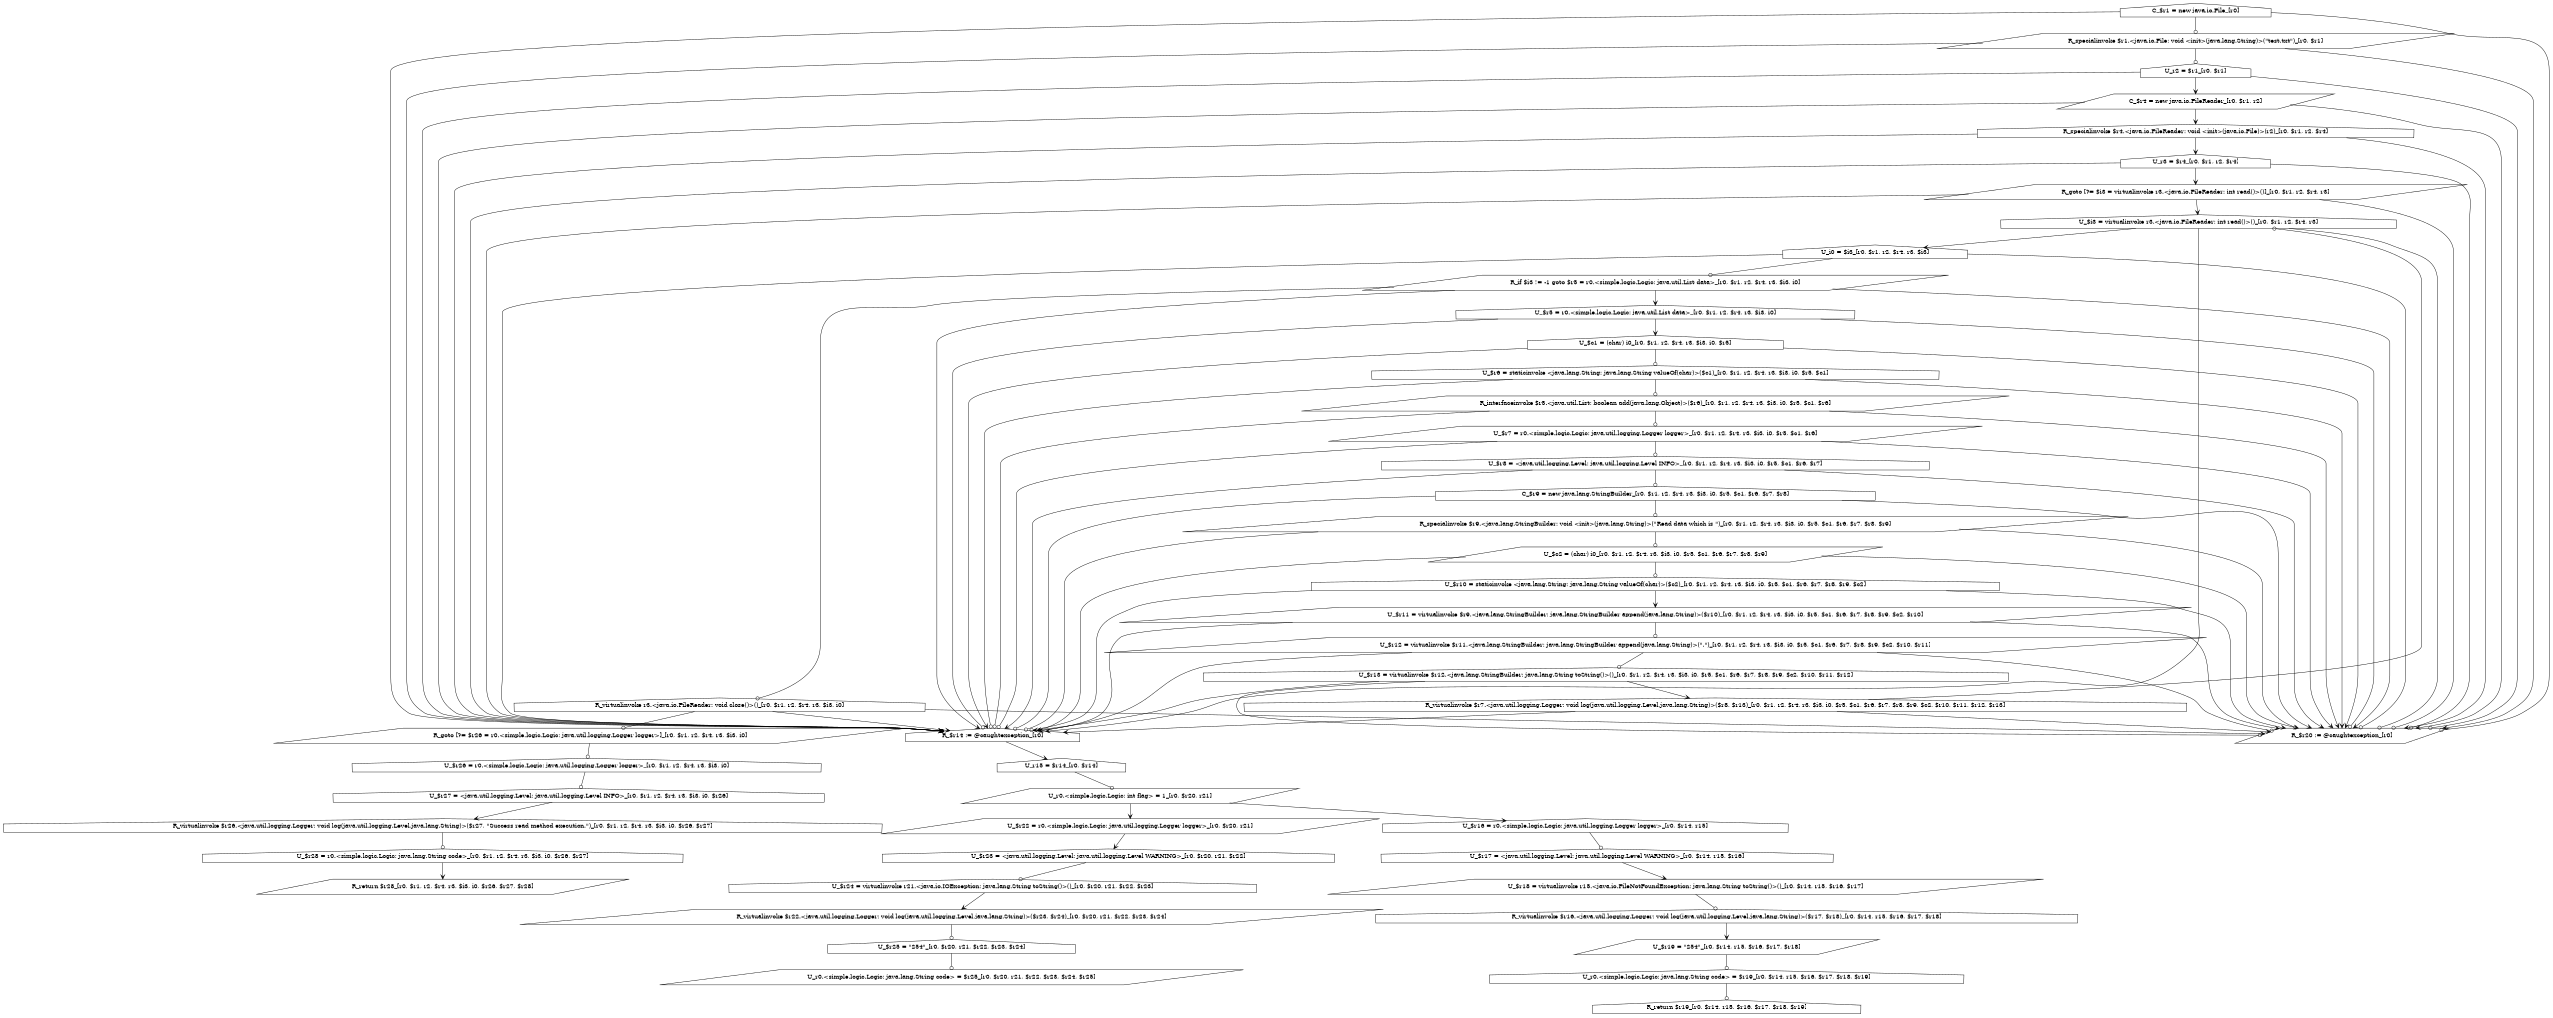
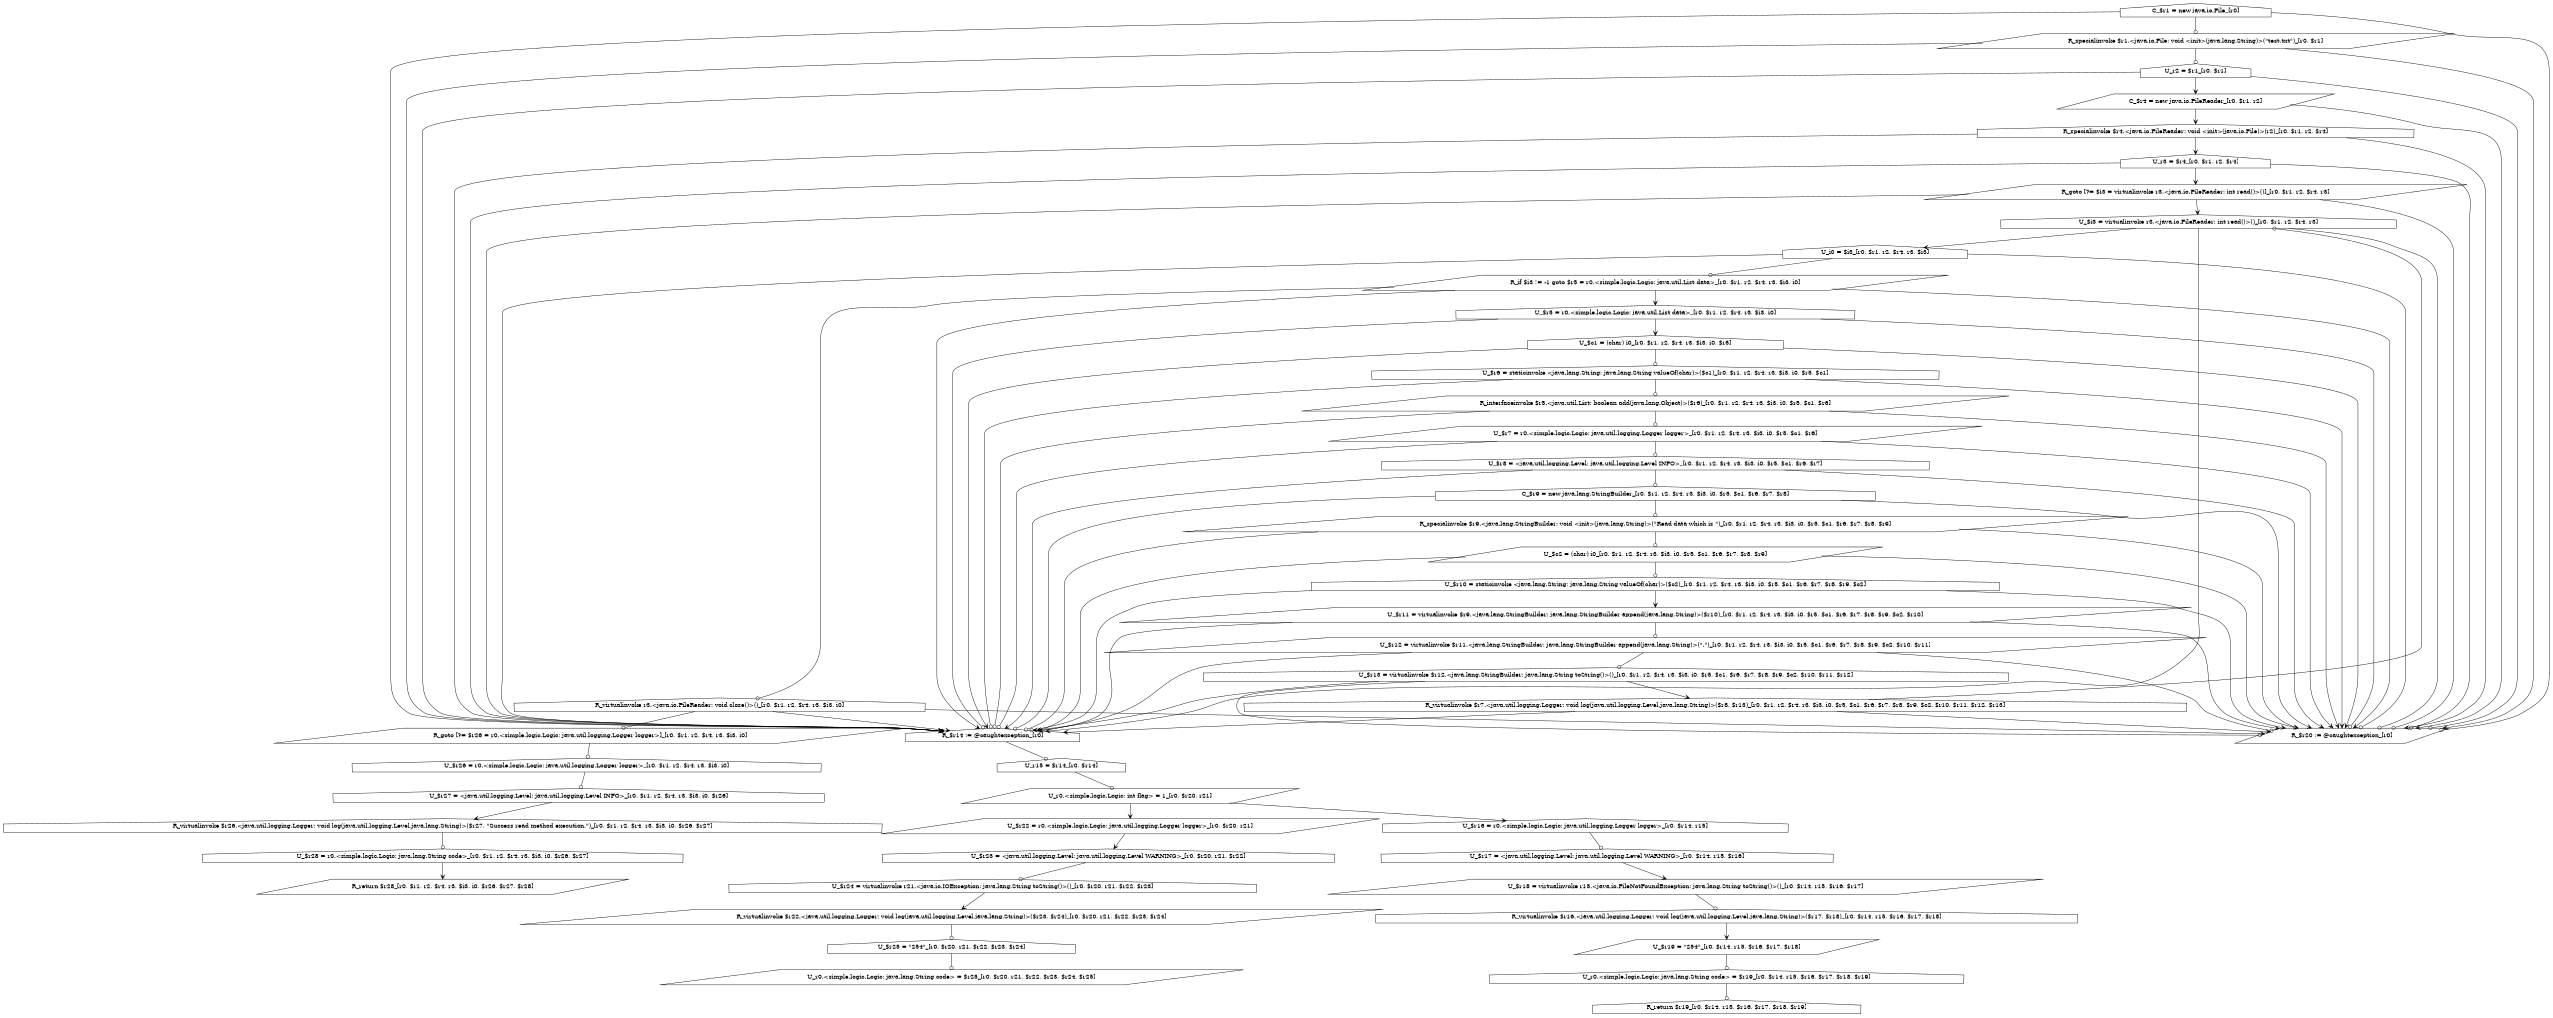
(740, 131) -> none
(1025, 750) -> (1025, 750)
